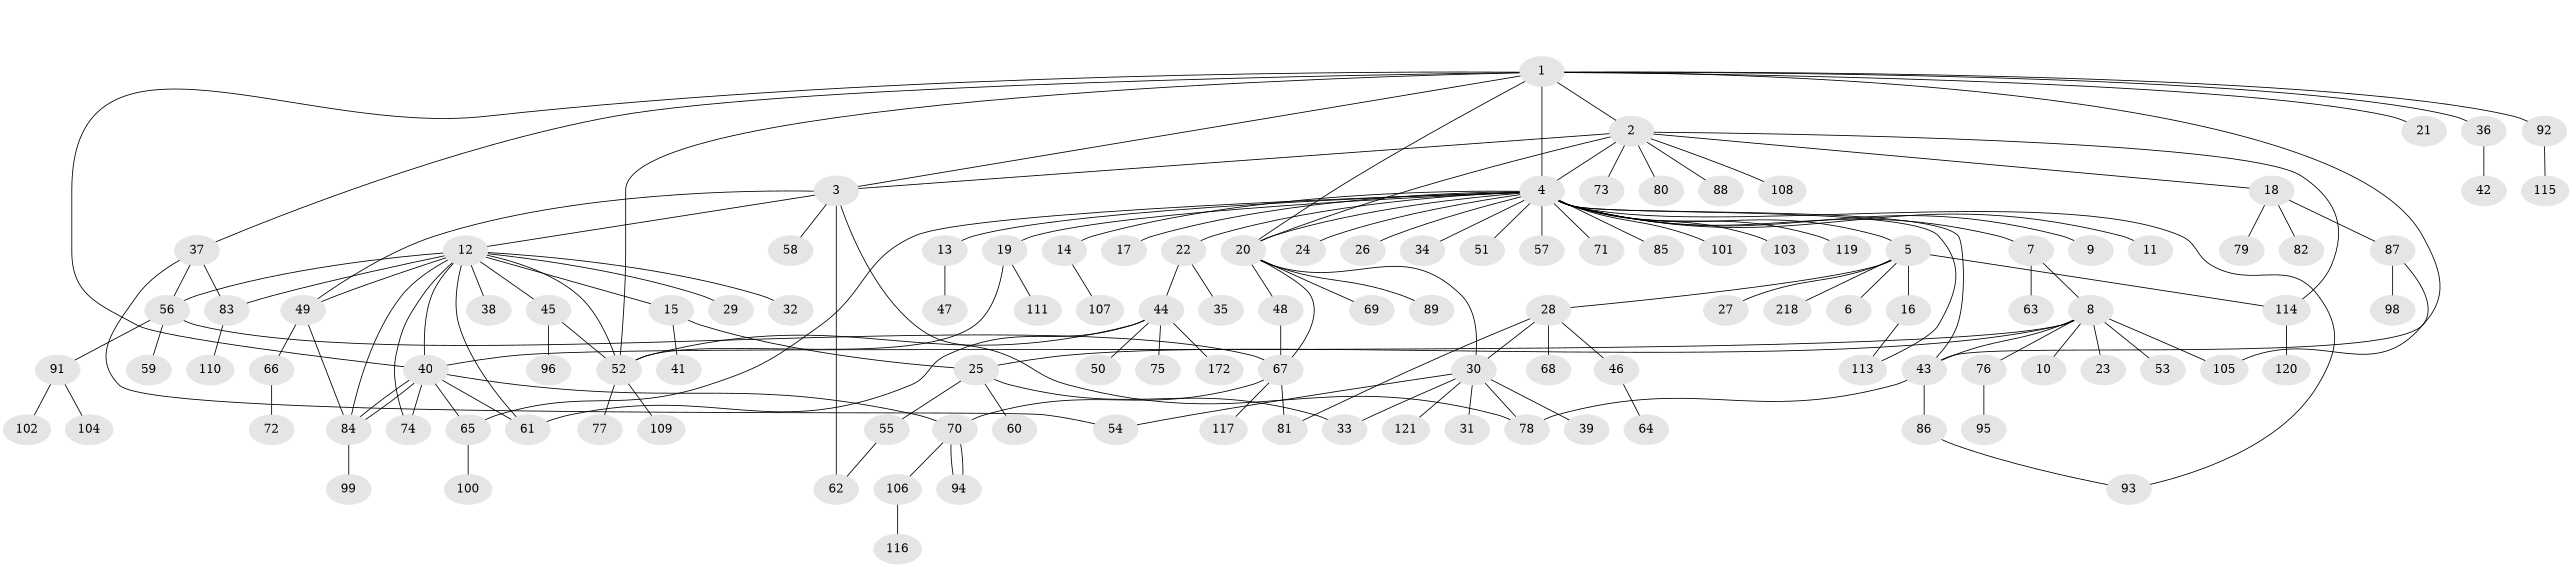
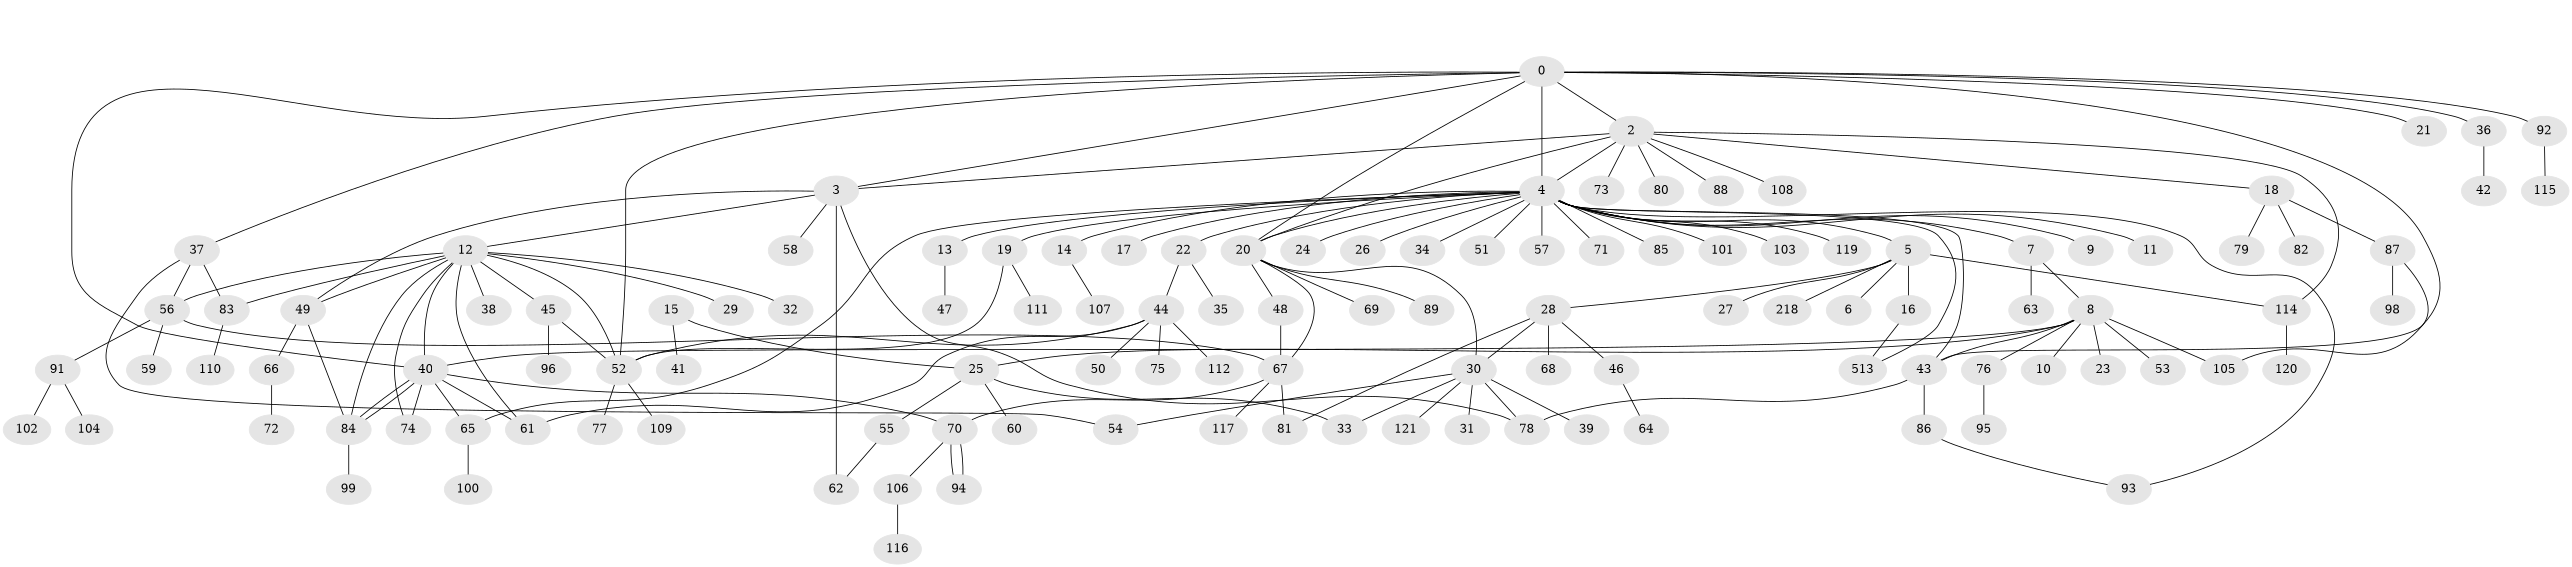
(1542, 72) -> (1542, 72)
(569, 281) -> none
(1219, 370) -> (1219, 370)
(1863, 370) -> (1863, 370)
